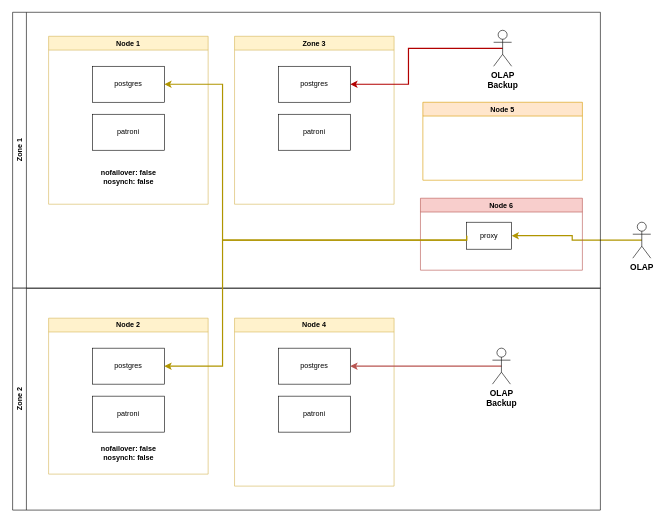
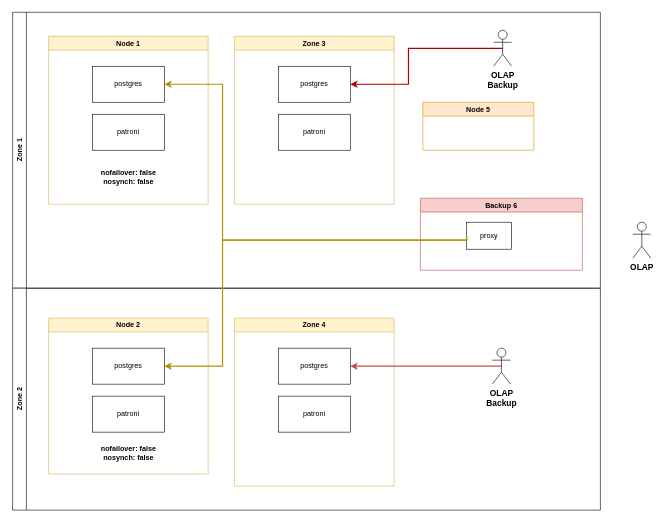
(503, 141) -> (478, 126)
(501, 206) -> (501, 206)
(576, 240) -> none
(314, 326) -> (314, 326)
